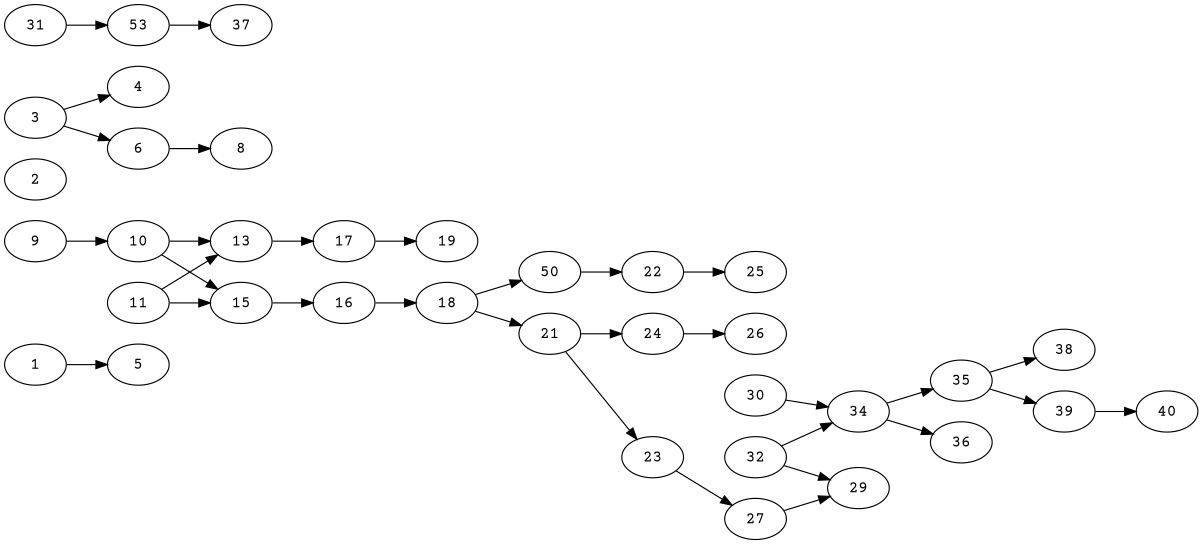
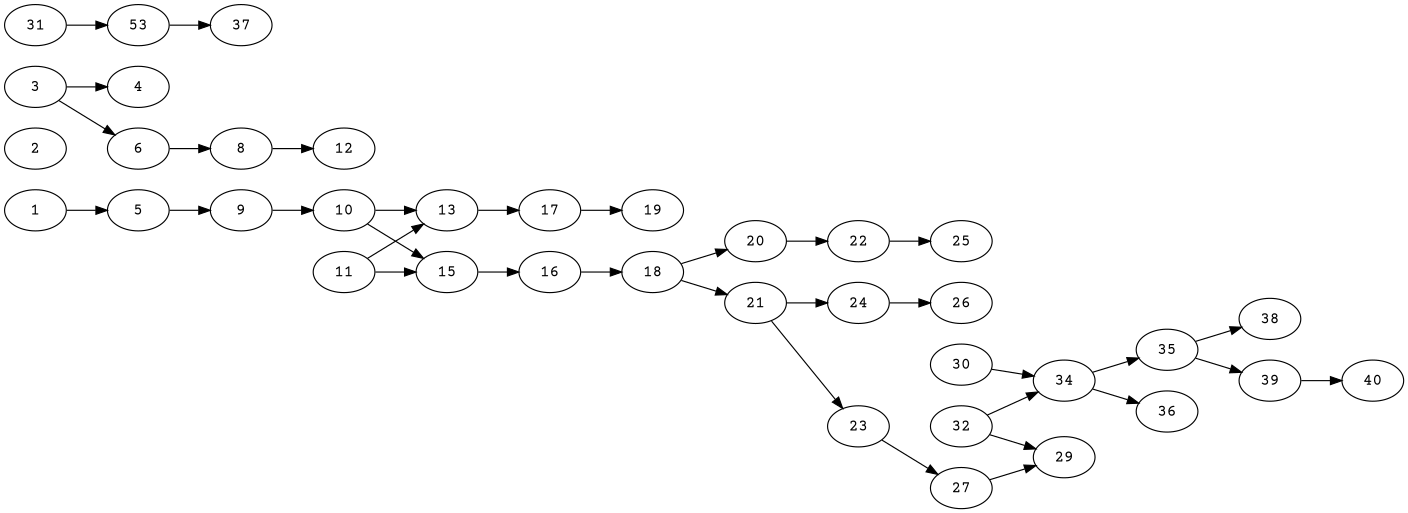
none -> (344, 149)
none -> (184, 210)
(550, 272) -> (756, 241)
